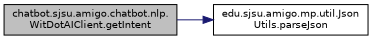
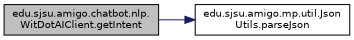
(90, 20) -> (81, 20)
